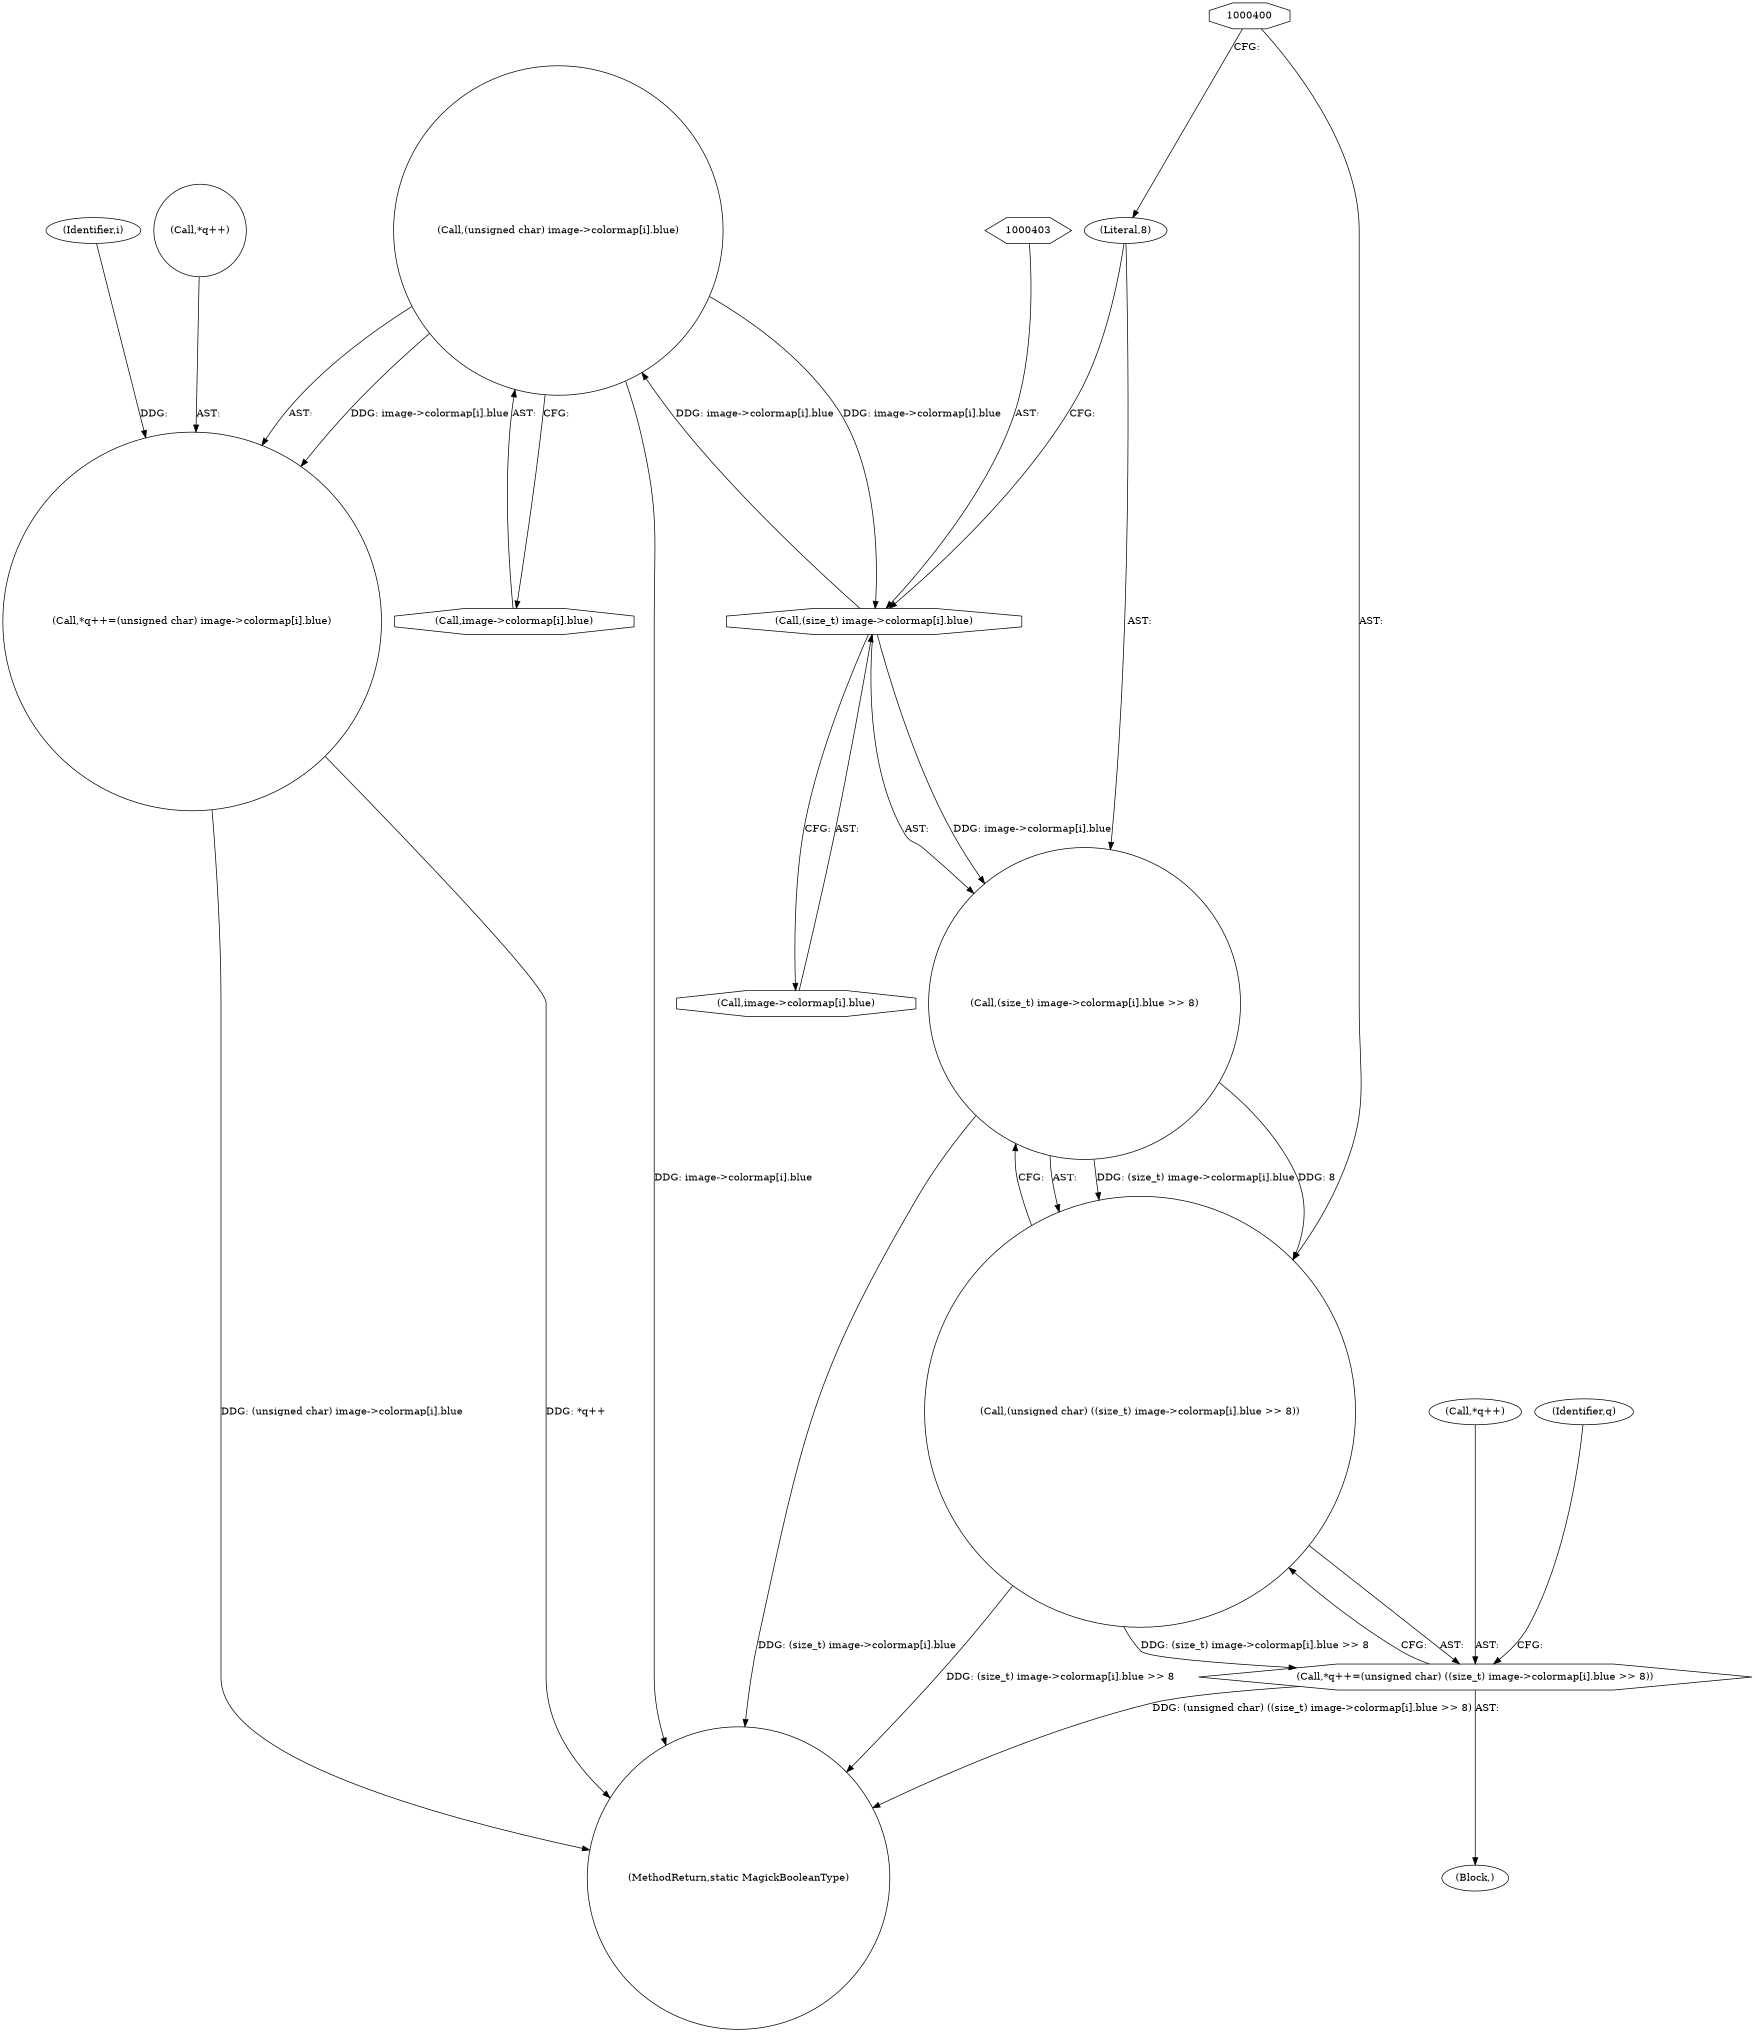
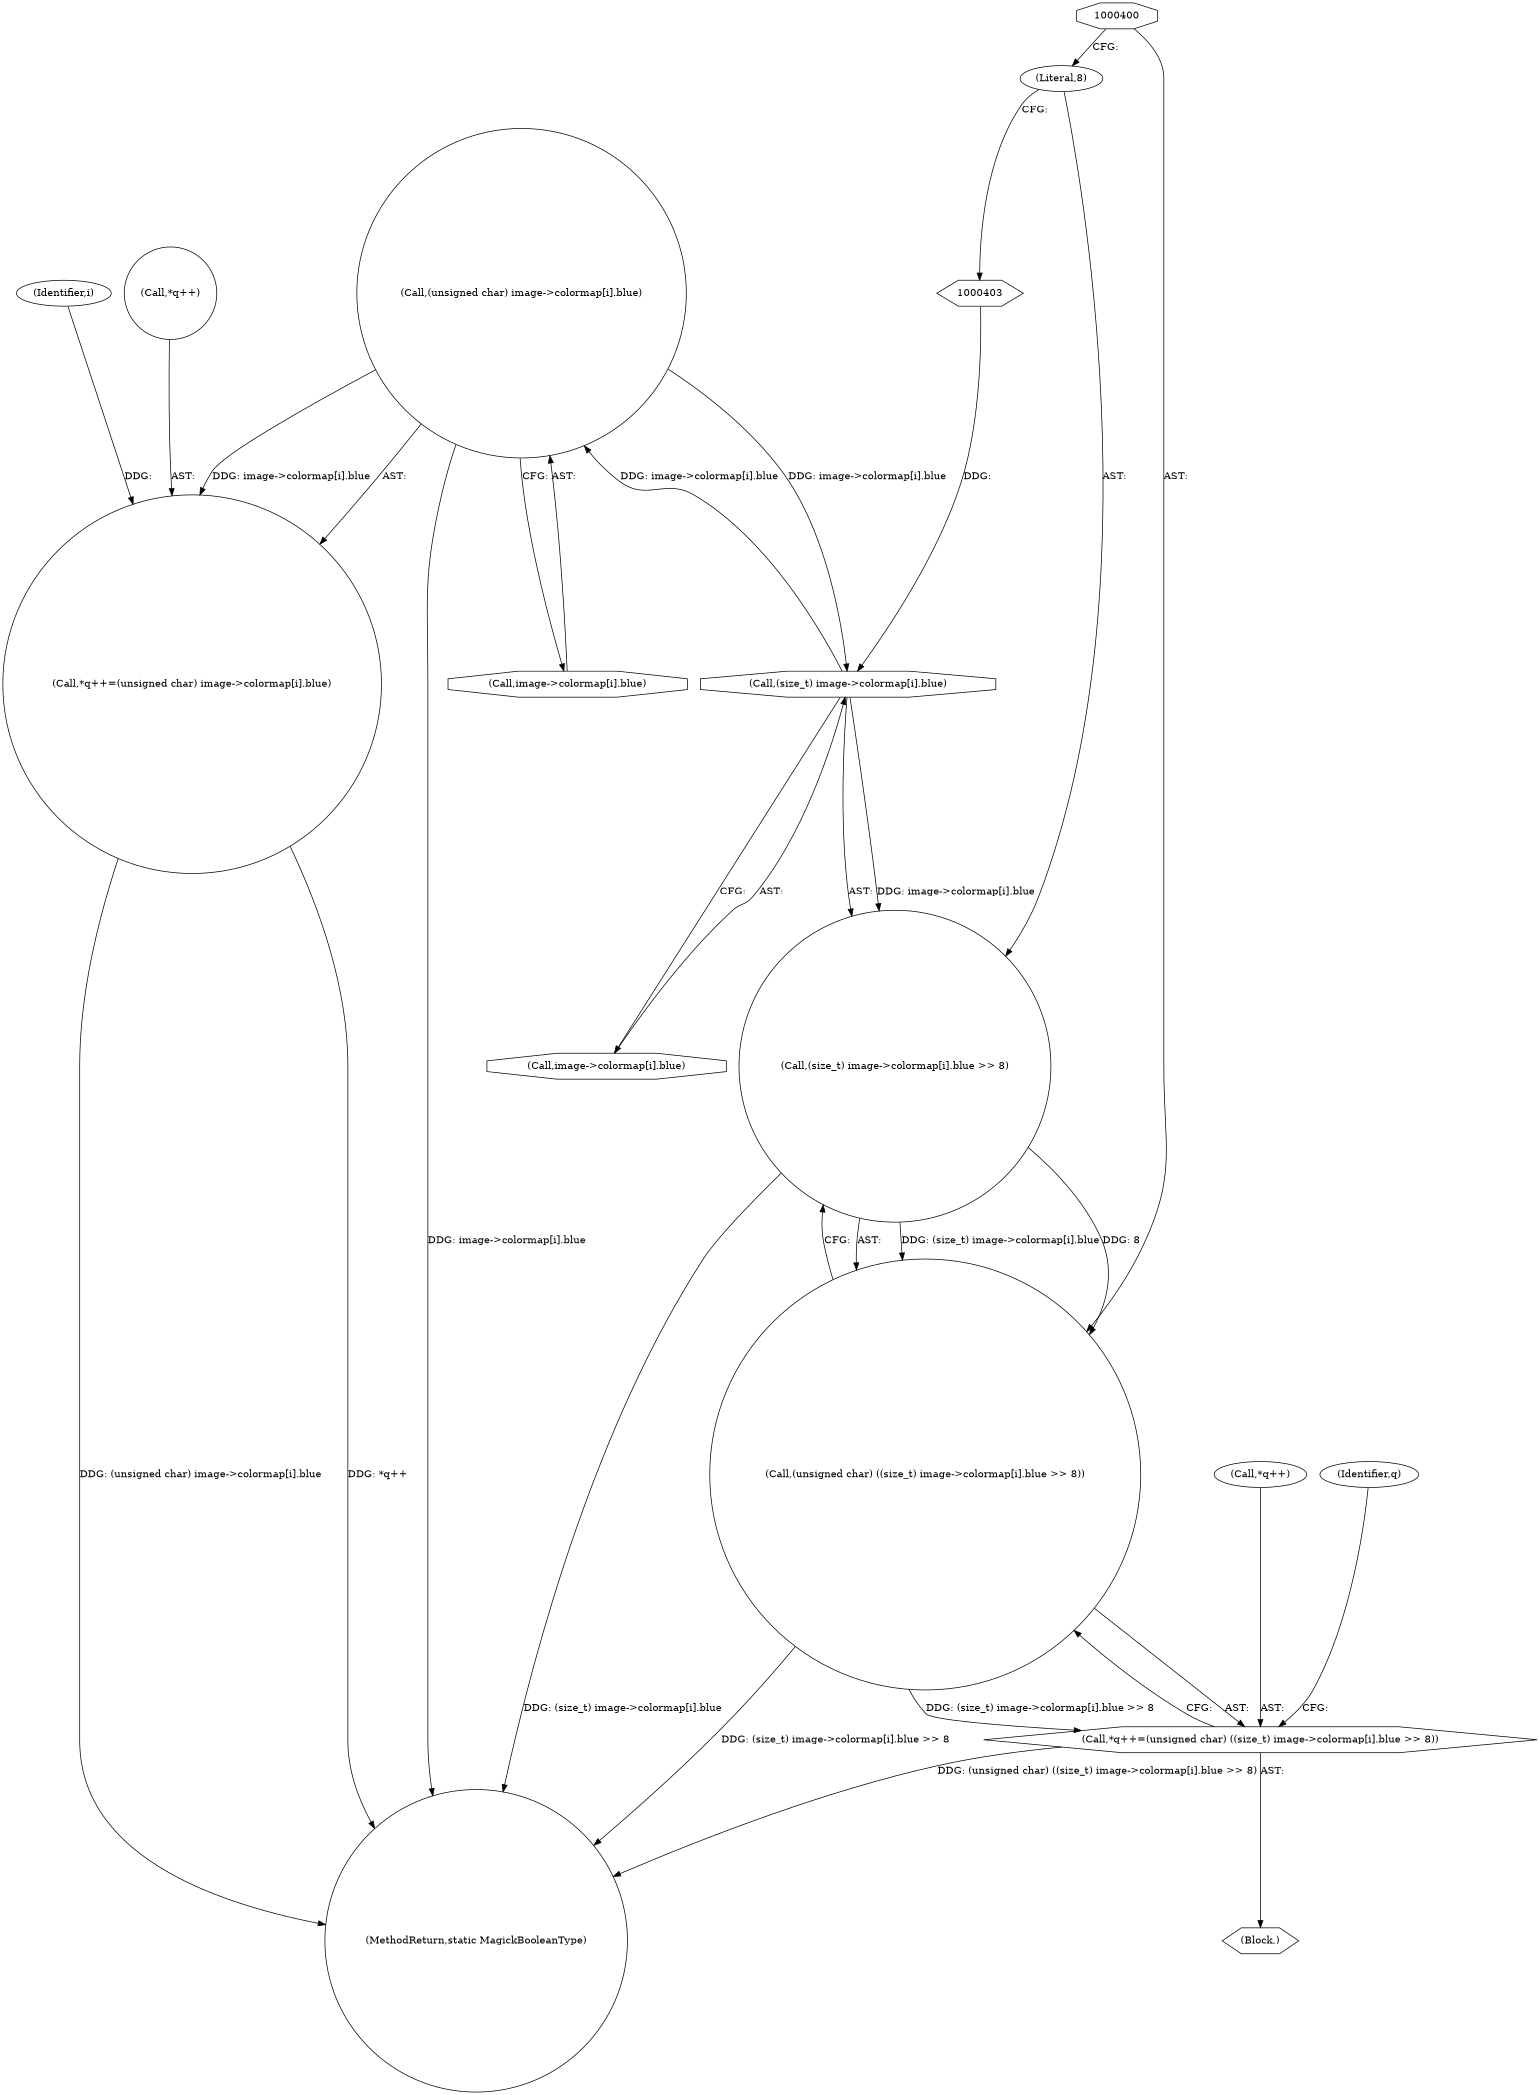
(1029, 414) -> (979, 477)
(1046, 445) -> (992, 175)
(1475, 1878) -> (1260, 1941)
